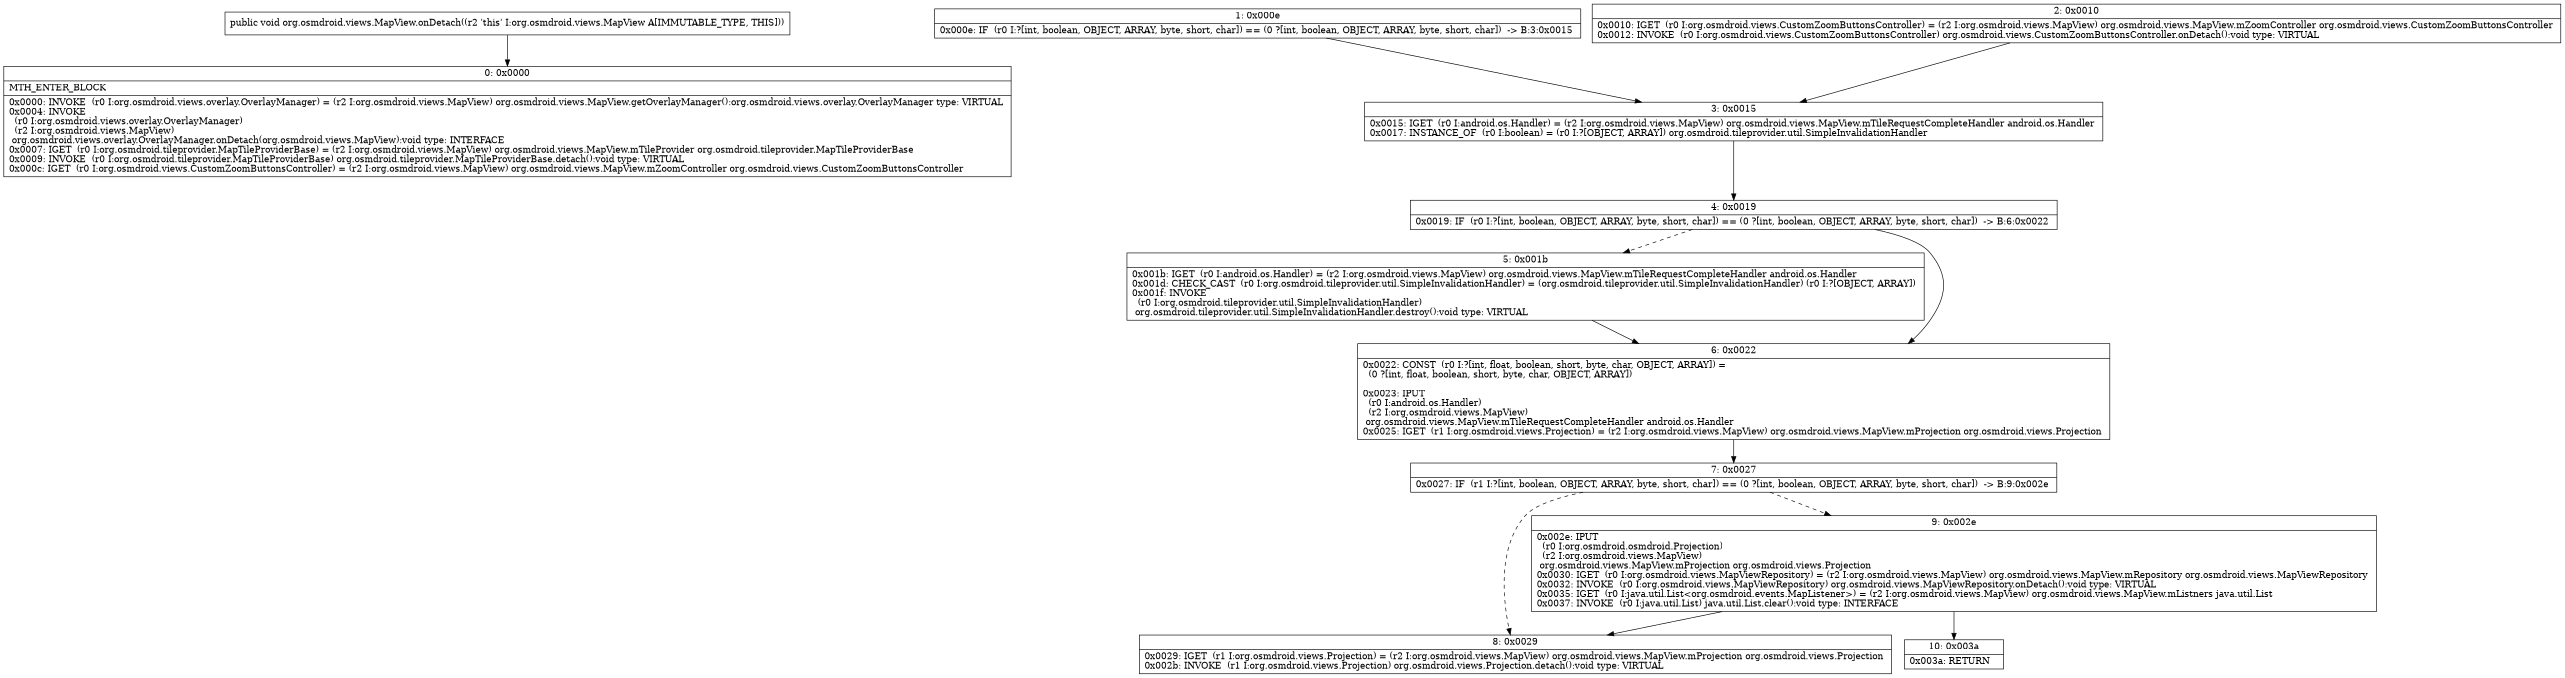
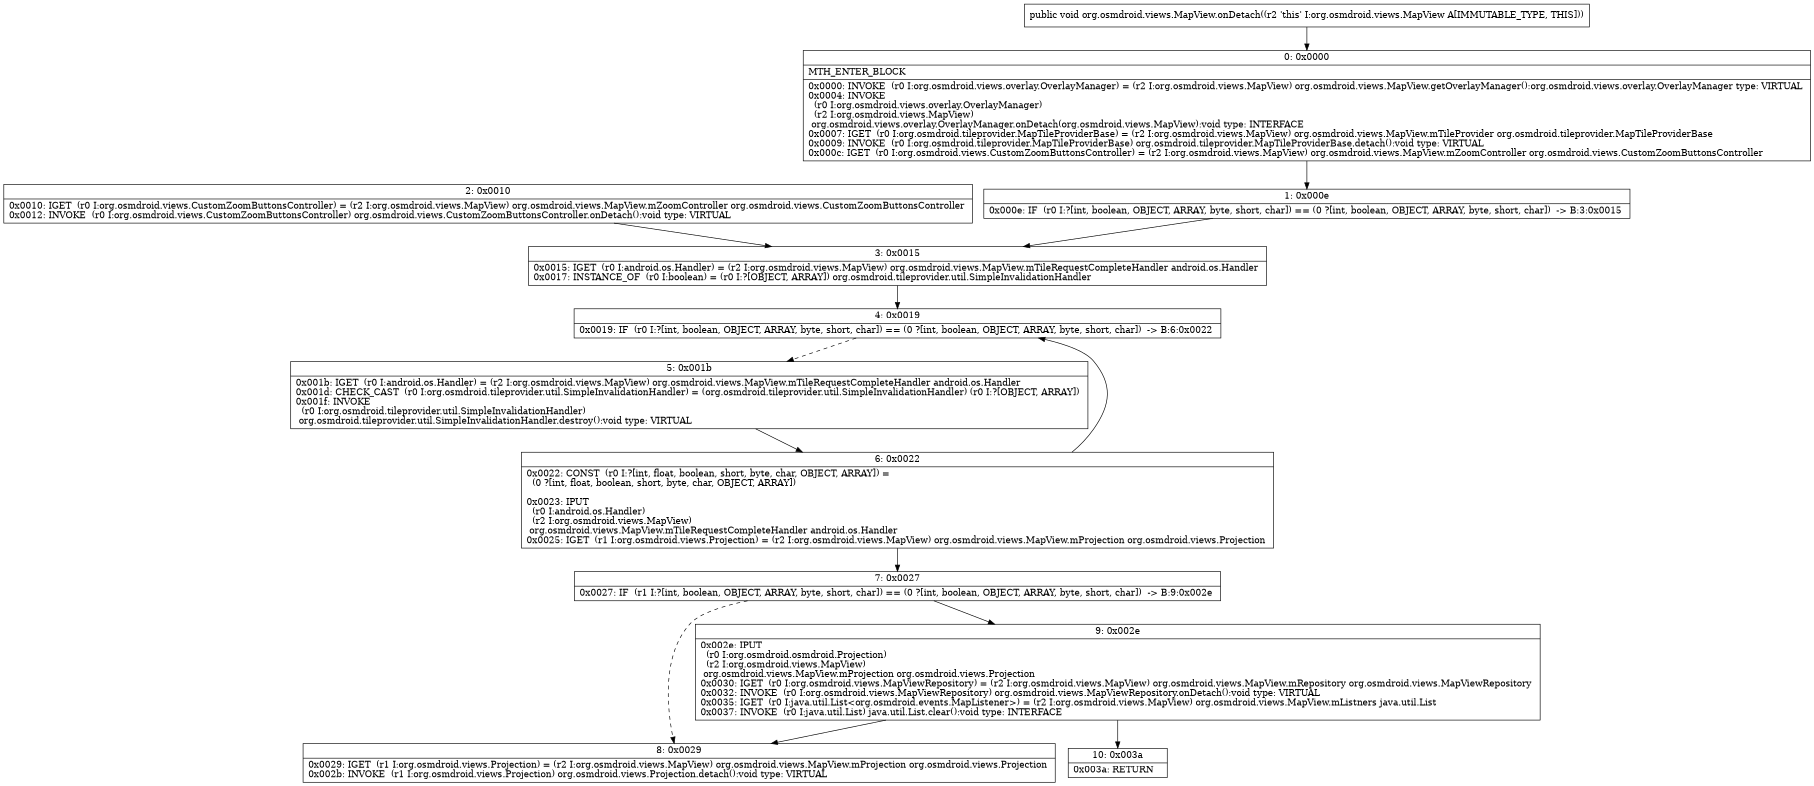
none -> (1307, 172)
(1940, 269) -> (1106, 384)
(1798, 503) -> (961, 611)
